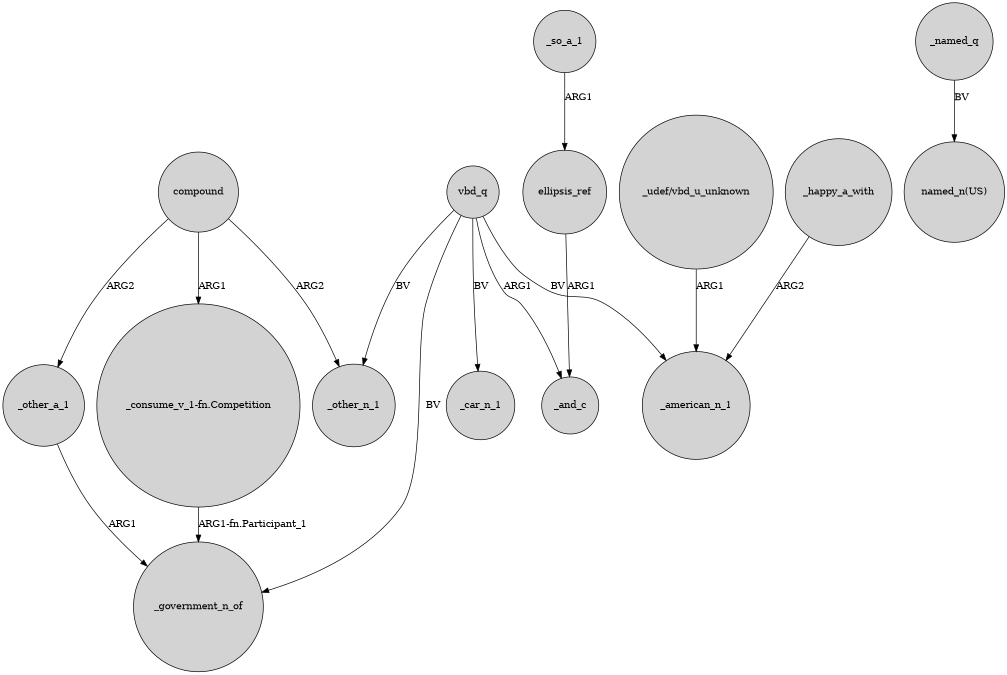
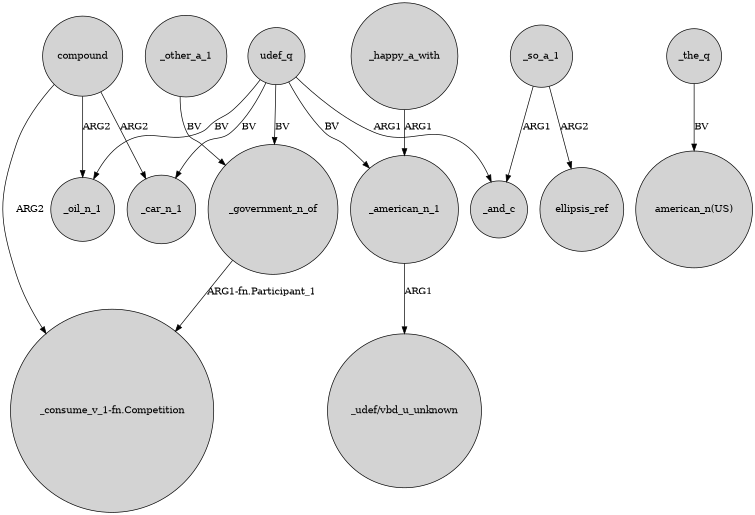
(954, 41) -> (694, 56)
(579, 98) -> (575, 127)
(473, 192) -> (276, 56)
(954, 192) -> (694, 209)
(106, 284) -> (122, 132)
(212, 287) -> (30, 209)
(790, 287) -> (419, 127)
(568, 302) -> (521, 131)
(696, 307) -> (404, 295)
(354, 405) -> (83, 209)
(198, 521) -> (206, 293)
(123, 524) -> (194, 127)
